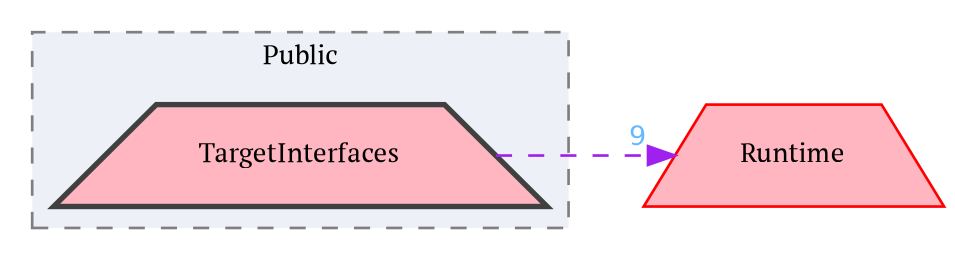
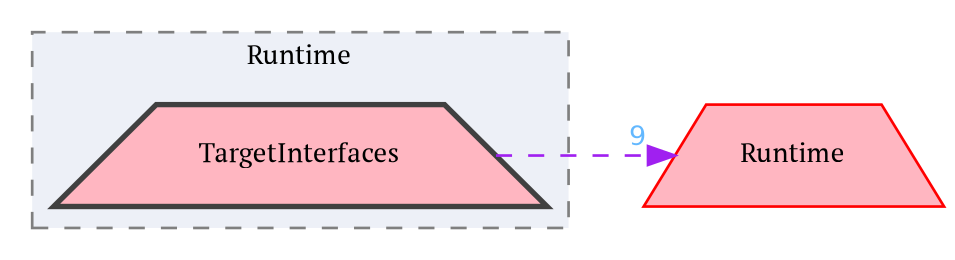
(300, 58) -> (300, 58)
